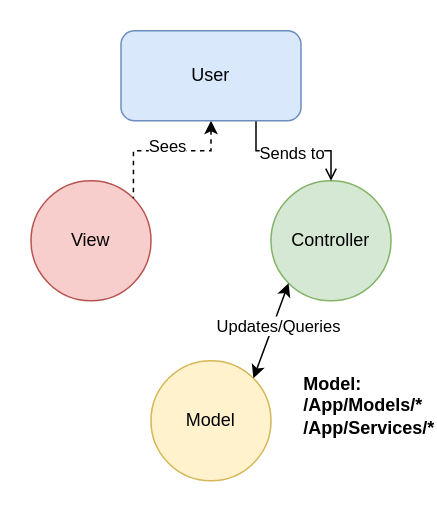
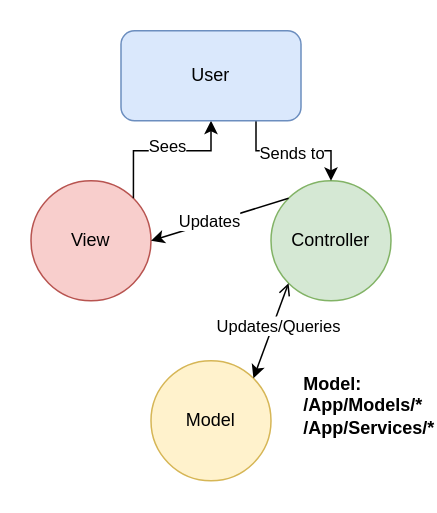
(133, 167) -> (133, 167)
(331, 171) -> (331, 169)
none -> (224, 218)
(284, 294) -> (285, 291)
